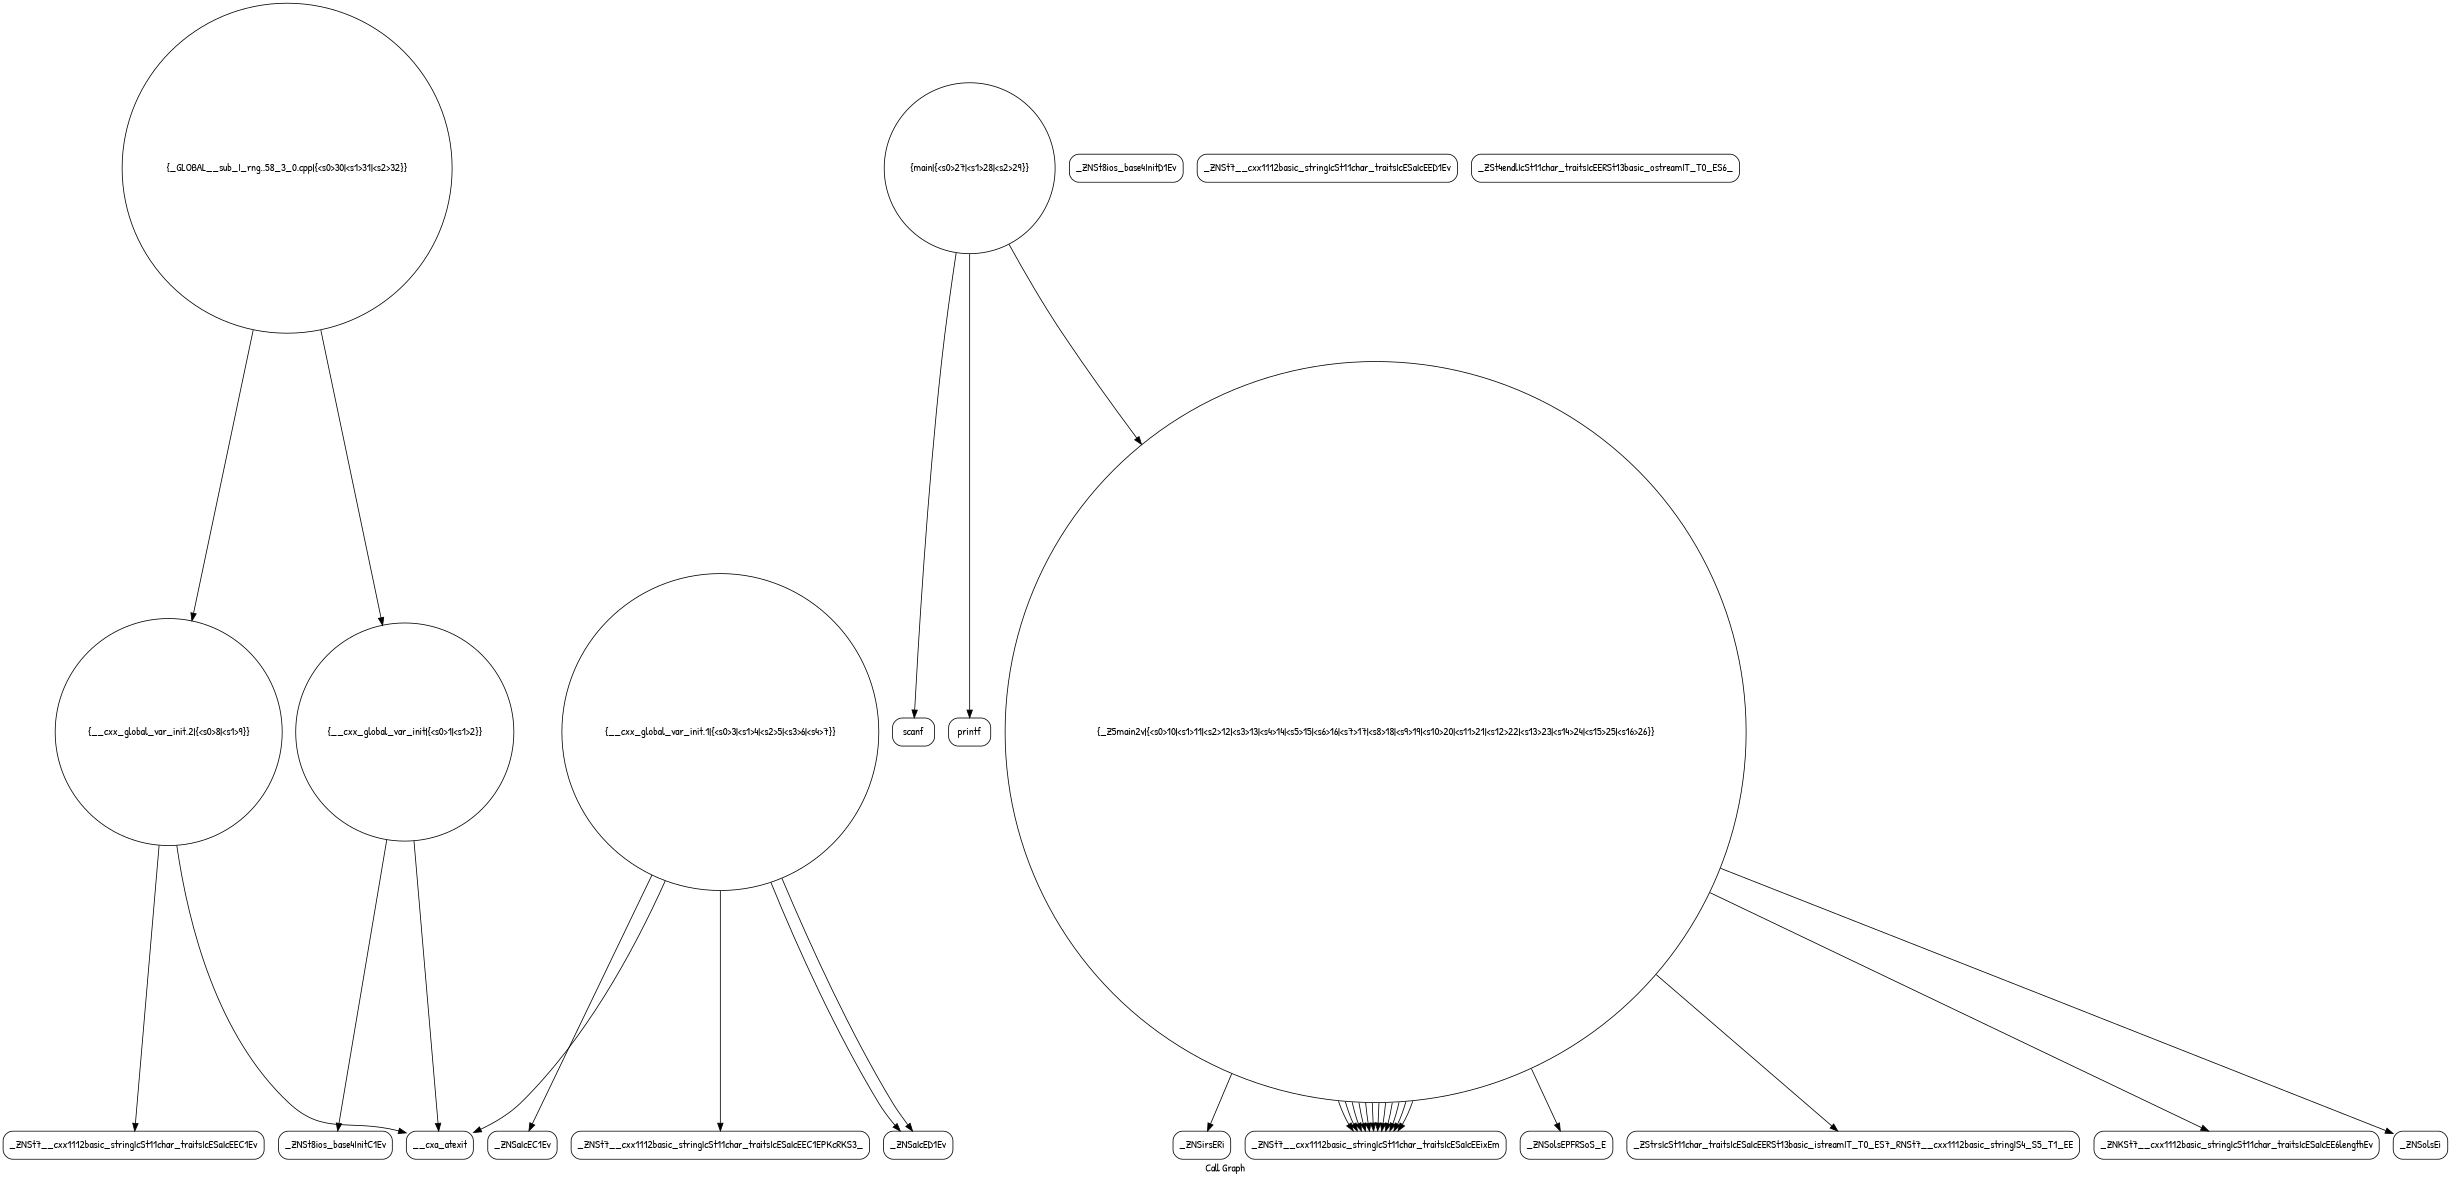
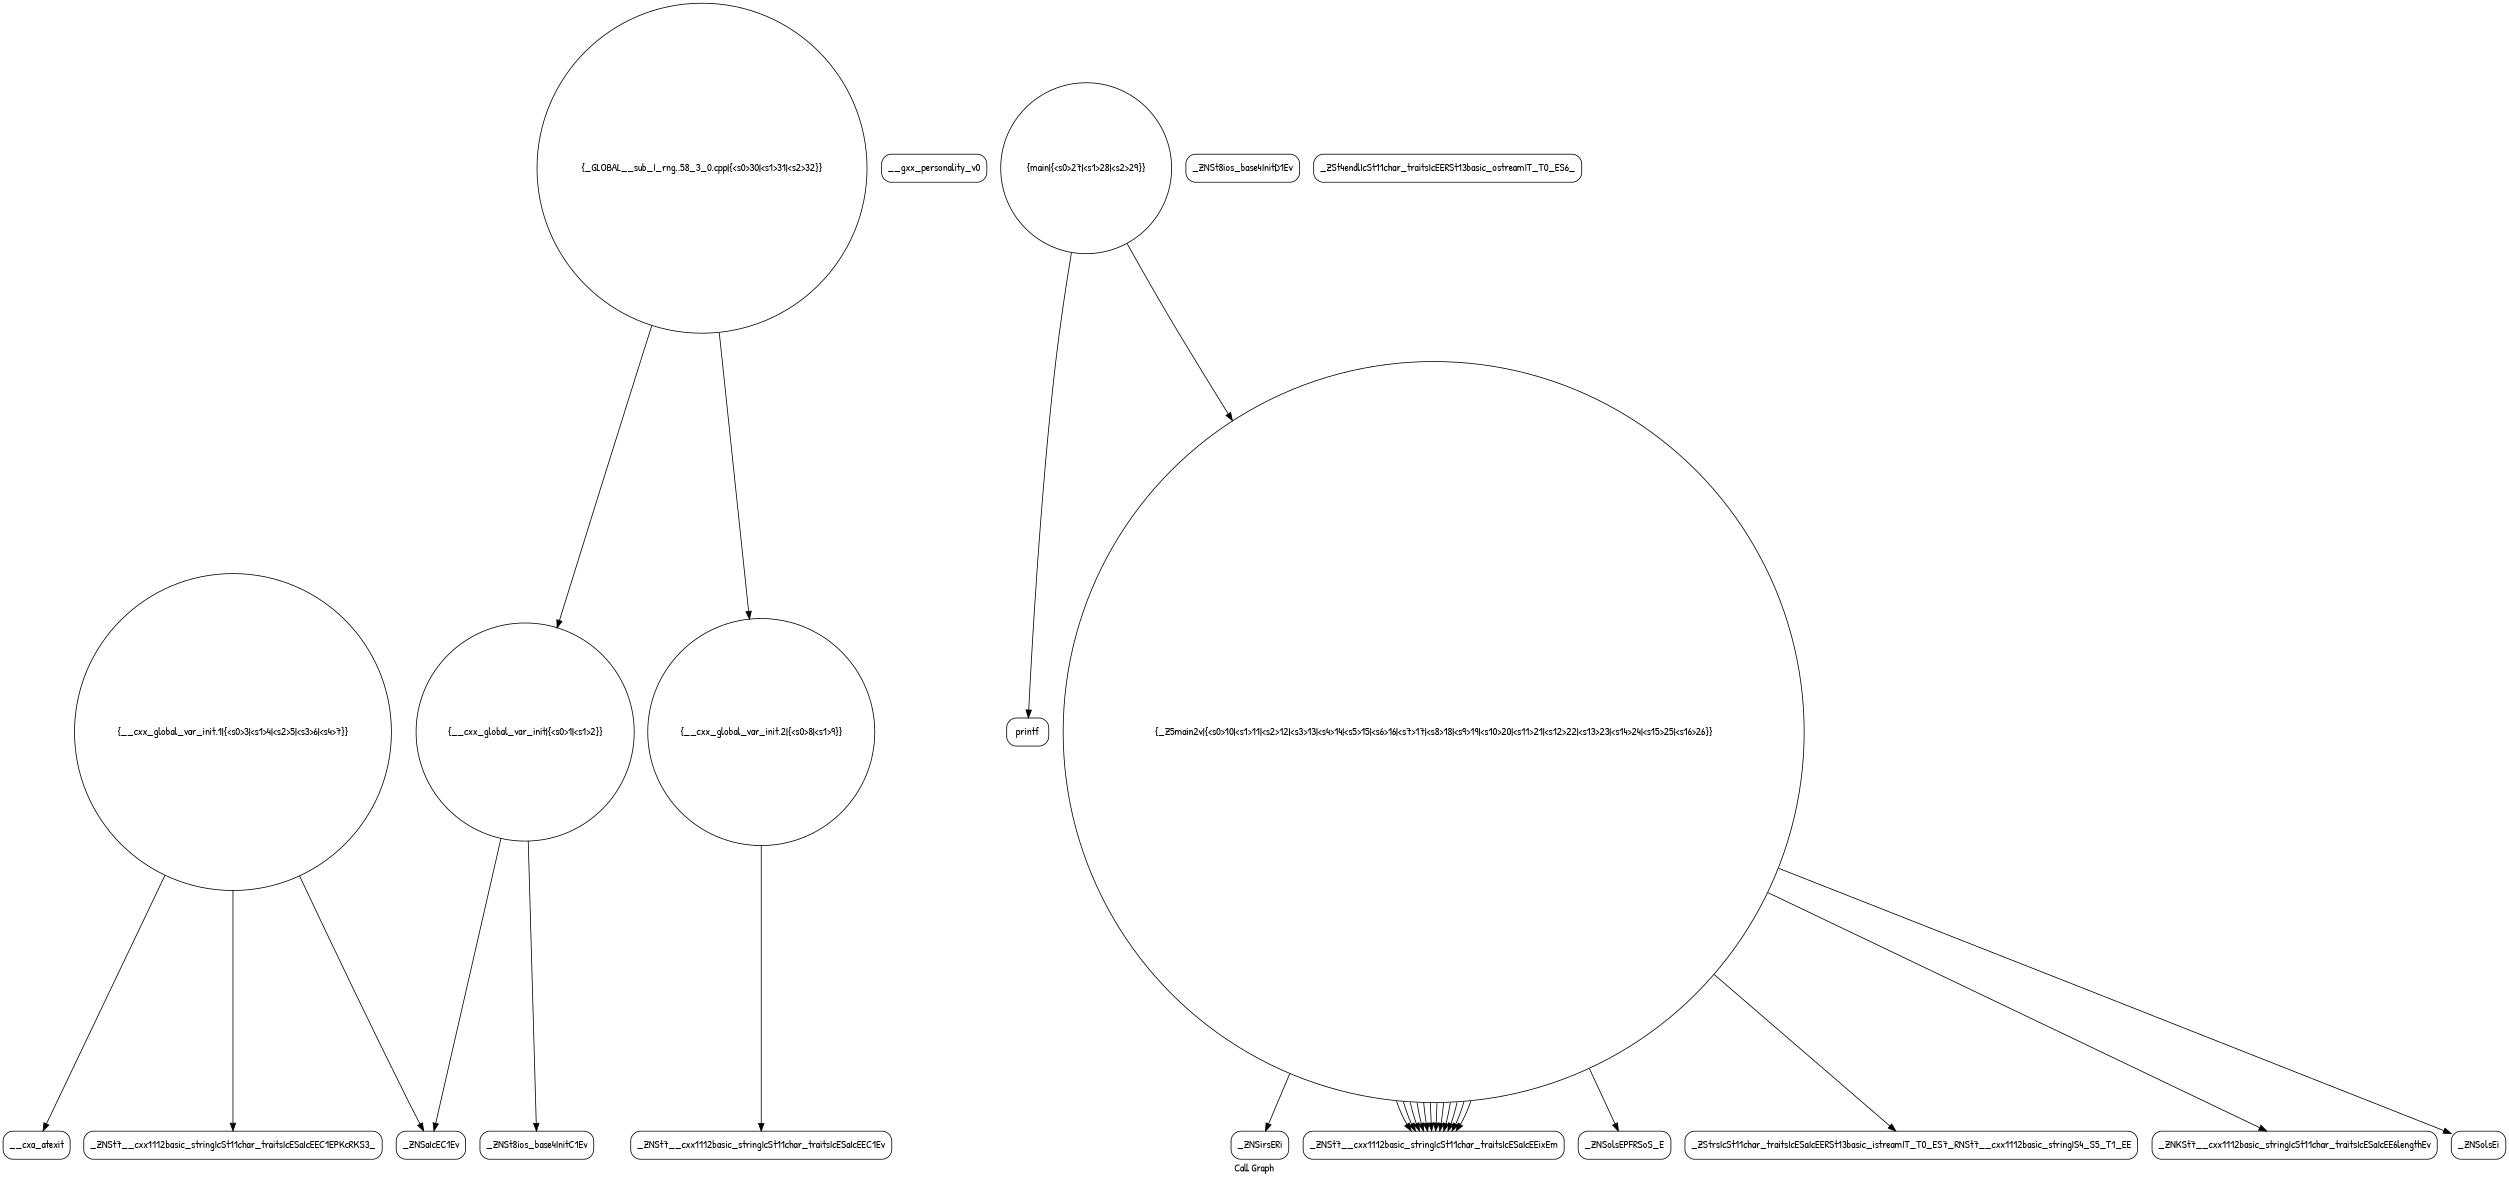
none -> (934, 168)
(1327, 168) -> none
(914, 732) -> none
(426, 982) -> (468, 981)
(237, 1036) -> none
(918, 1145) -> none
